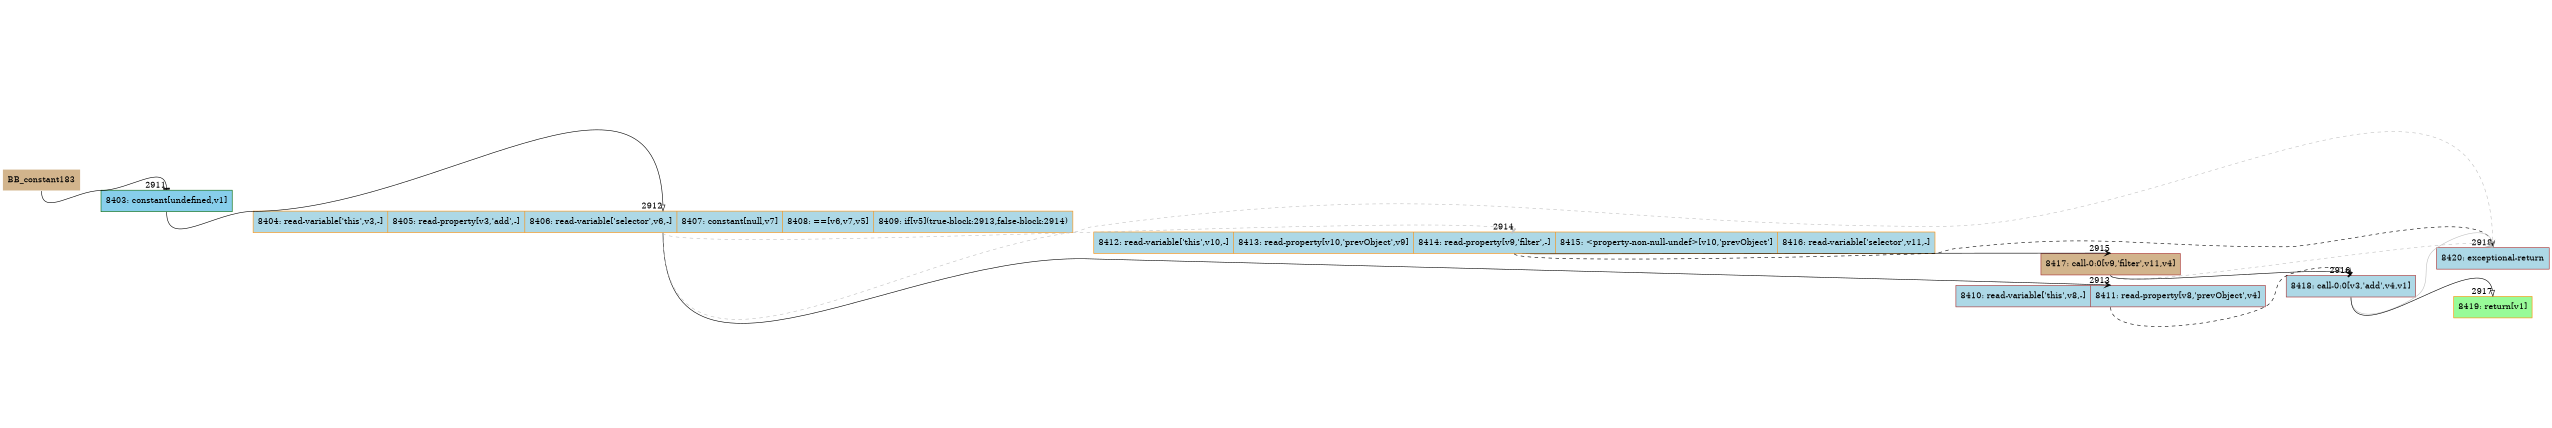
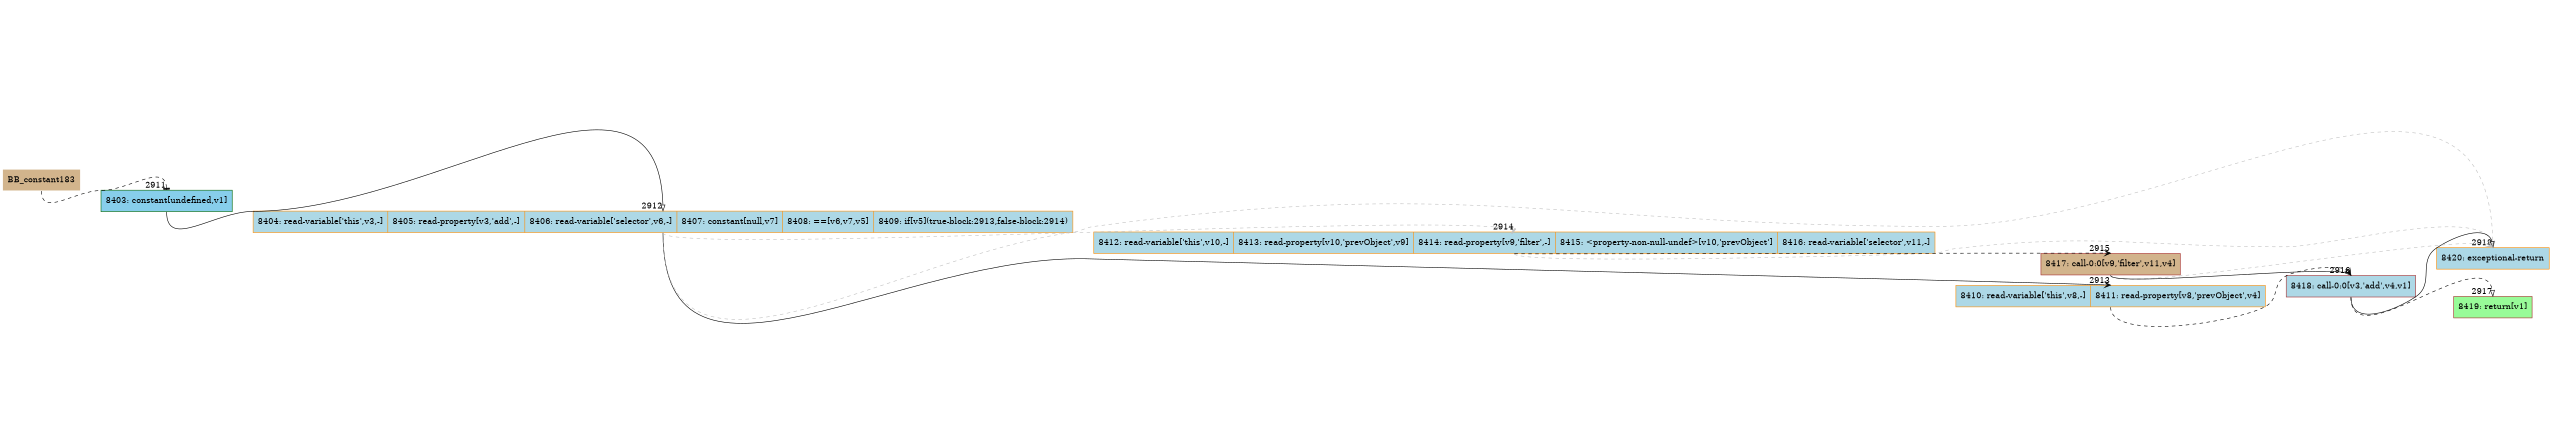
(103, 190) -> (103, 190)
(2005, 244) -> (2005, 244)
(1795, 254) -> (1795, 254)
(2493, 258) -> (2493, 258)
(2229, 275) -> (2229, 275)
(2425, 280) -> (2425, 280)
(2111, 296) -> (2111, 296)
(2423, 296) -> (2423, 296)
(2493, 307) -> (2493, 307)
